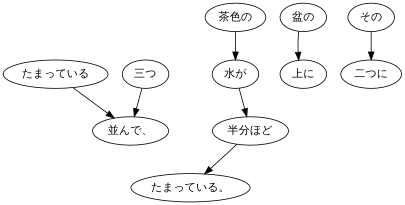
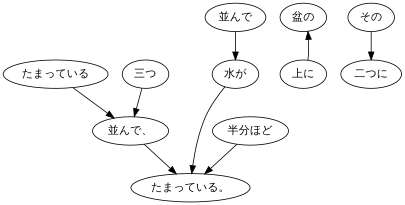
(235, 17) -> (235, 17)
(298, 42) -> (309, 50)
(242, 99) -> (203, 124)
none -> (157, 156)
